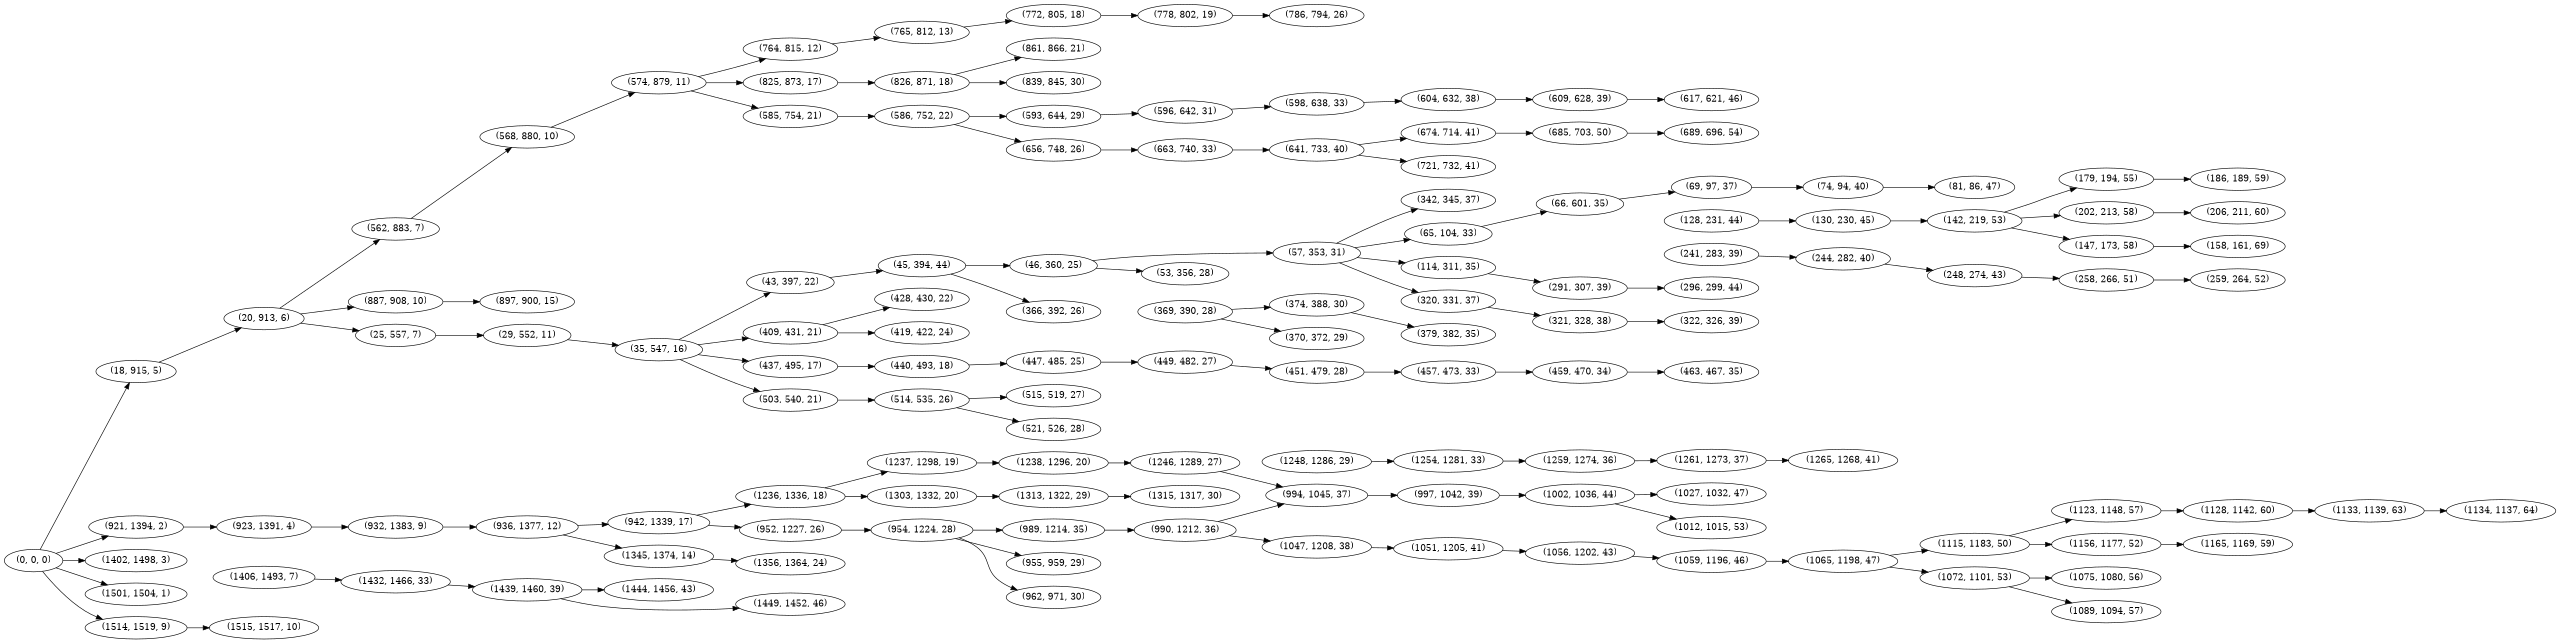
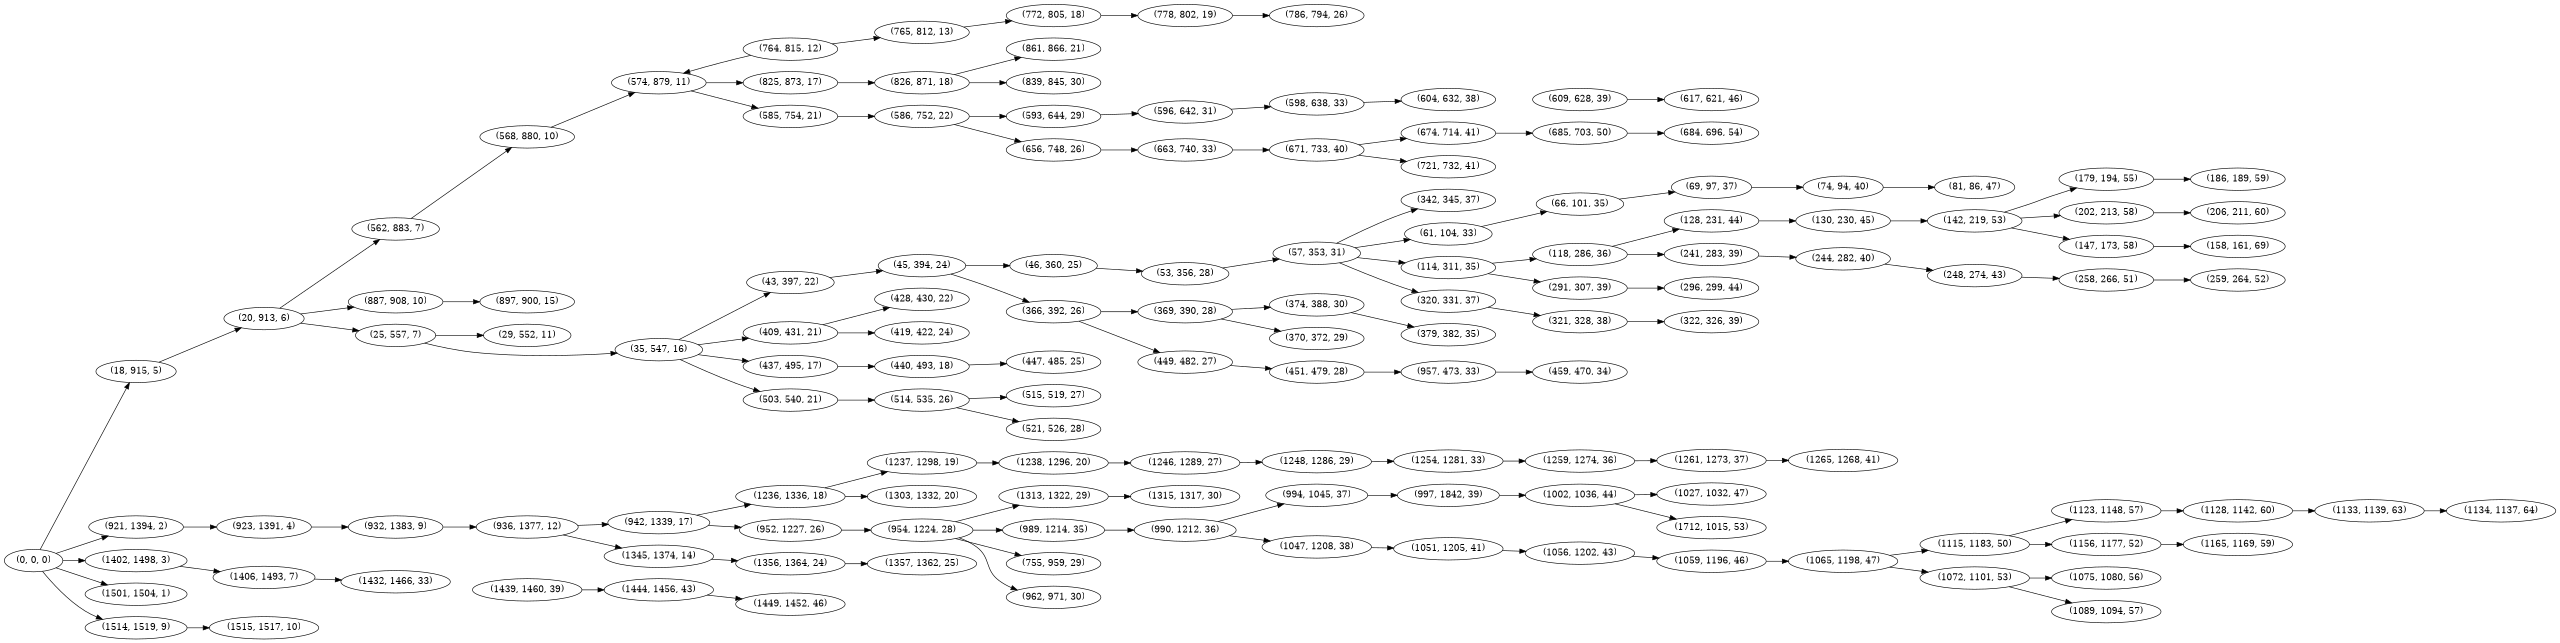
(729, 69) -> (720, 63)
(1511, 100) -> none
(1711, 133) -> (1711, 133)
(1317, 150) -> (1317, 150)
(1580, 204) -> (1580, 204)
(1448, 234) -> (1448, 234)
none -> (1580, 254)
(1179, 255) -> (1248, 264)
(922, 266) -> (922, 266)
none -> (1116, 312)
(590, 342) -> (517, 355)
(1116, 362) -> (1116, 336)
(1448, 372) -> (1448, 372)
(1711, 372) -> none
(1248, 478) -> (1248, 462)
(1448, 495) -> (1448, 495)
(985, 497) -> (984, 514)
(1711, 528) -> (1711, 528)
none -> (922, 564)
(1054, 564) -> (1054, 564)
none -> (197, 569)
(458, 586) -> none
(646, 610) -> (721, 597)
